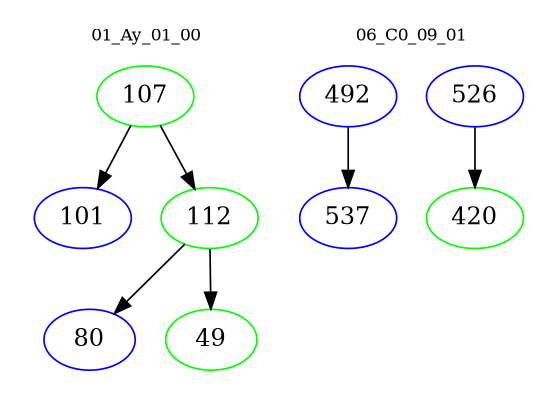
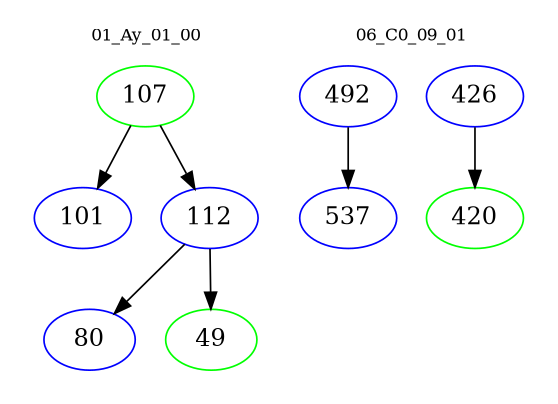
(475, 96) -> (475, 96)
(210, 218) -> (210, 218)
